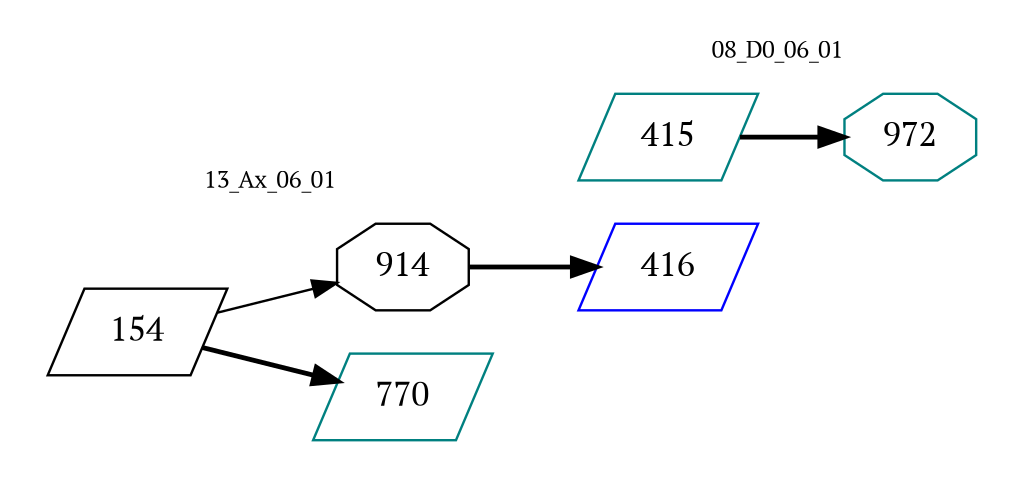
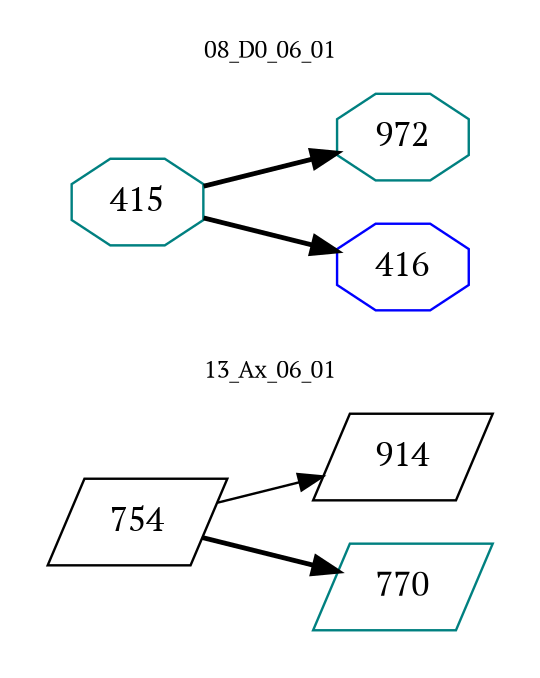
(668, 137) -> (138, 202)
(403, 267) -> (403, 457)
(528, 267) -> (258, 232)
(668, 267) -> (403, 267)
(138, 332) -> (138, 522)
